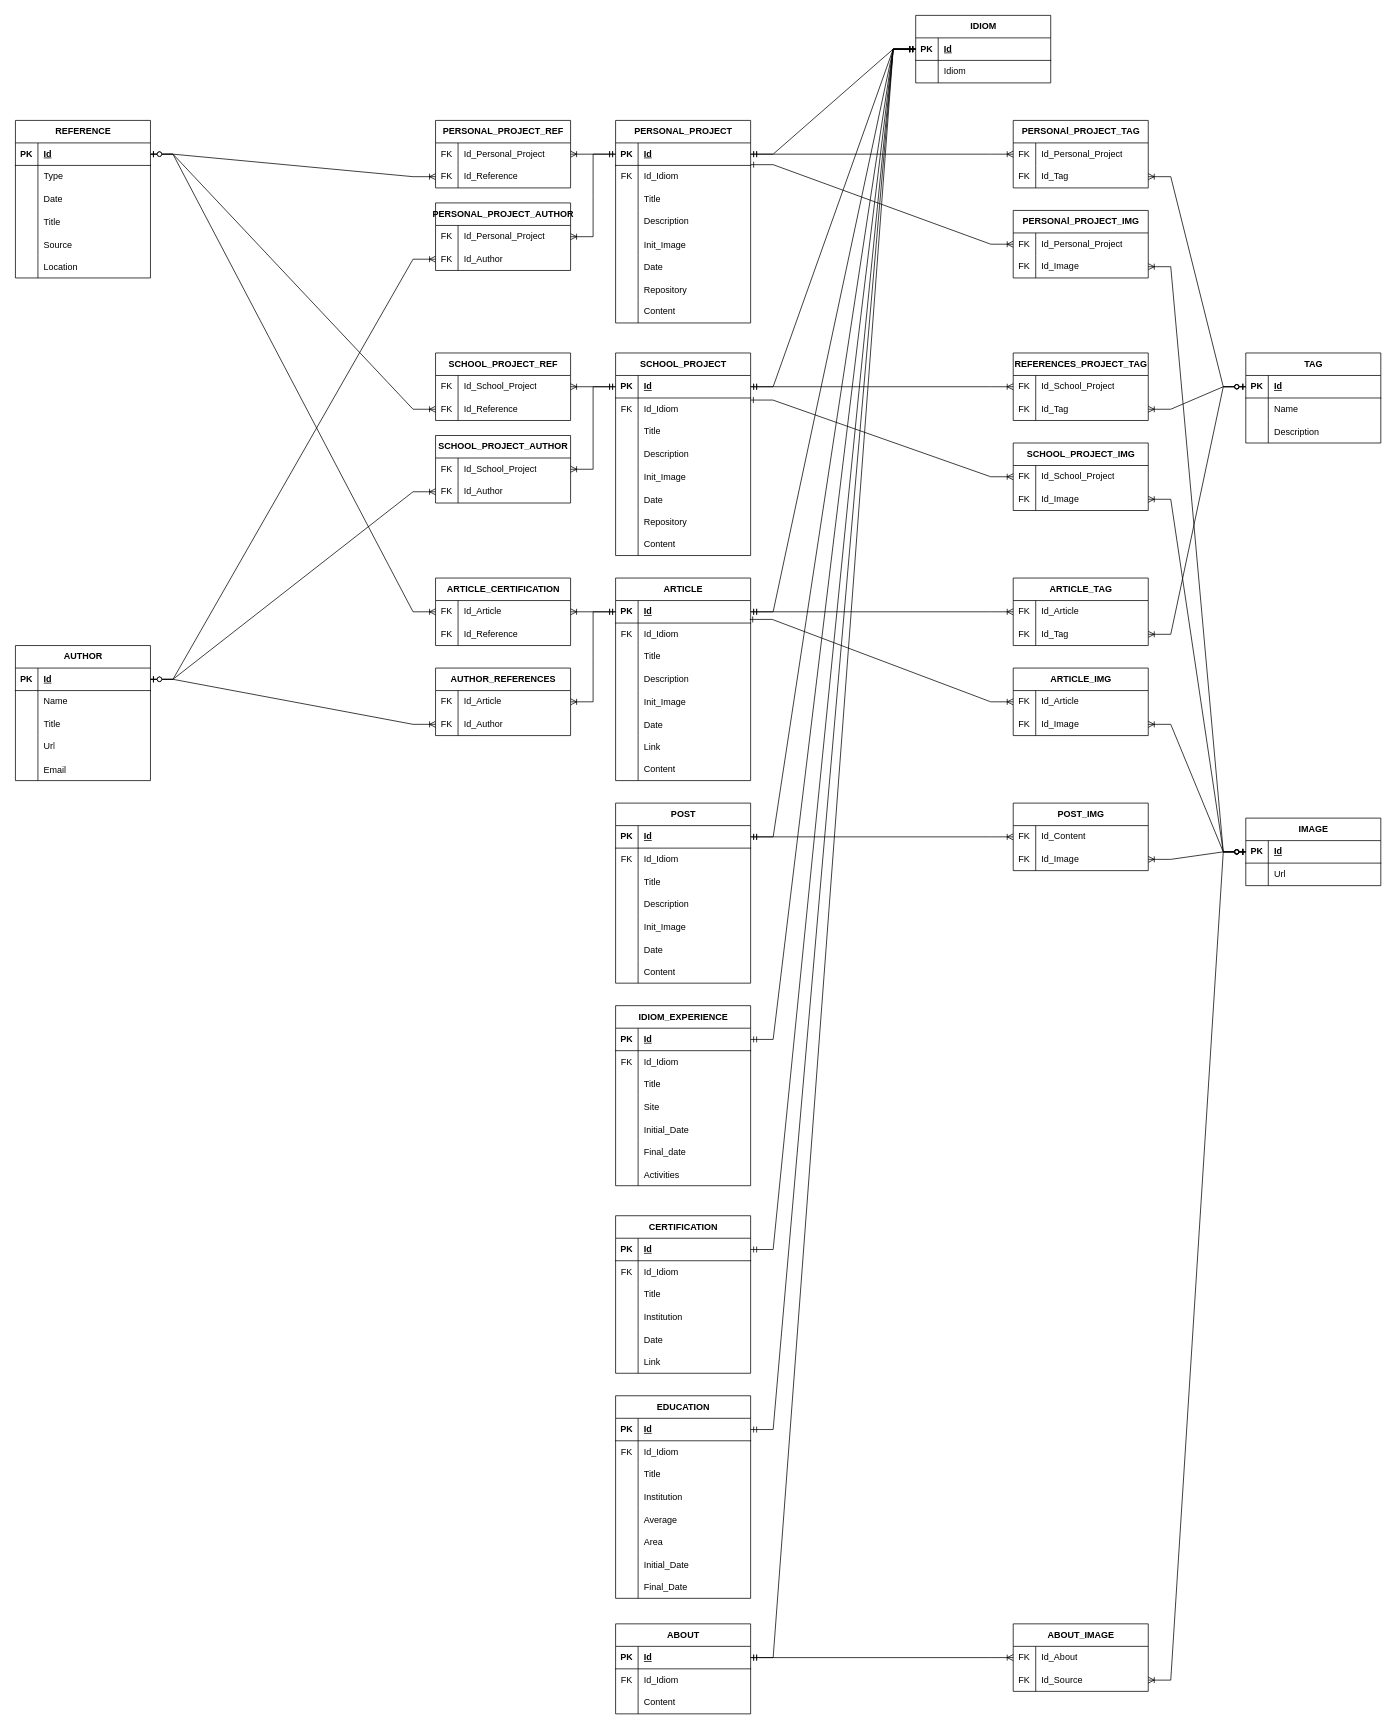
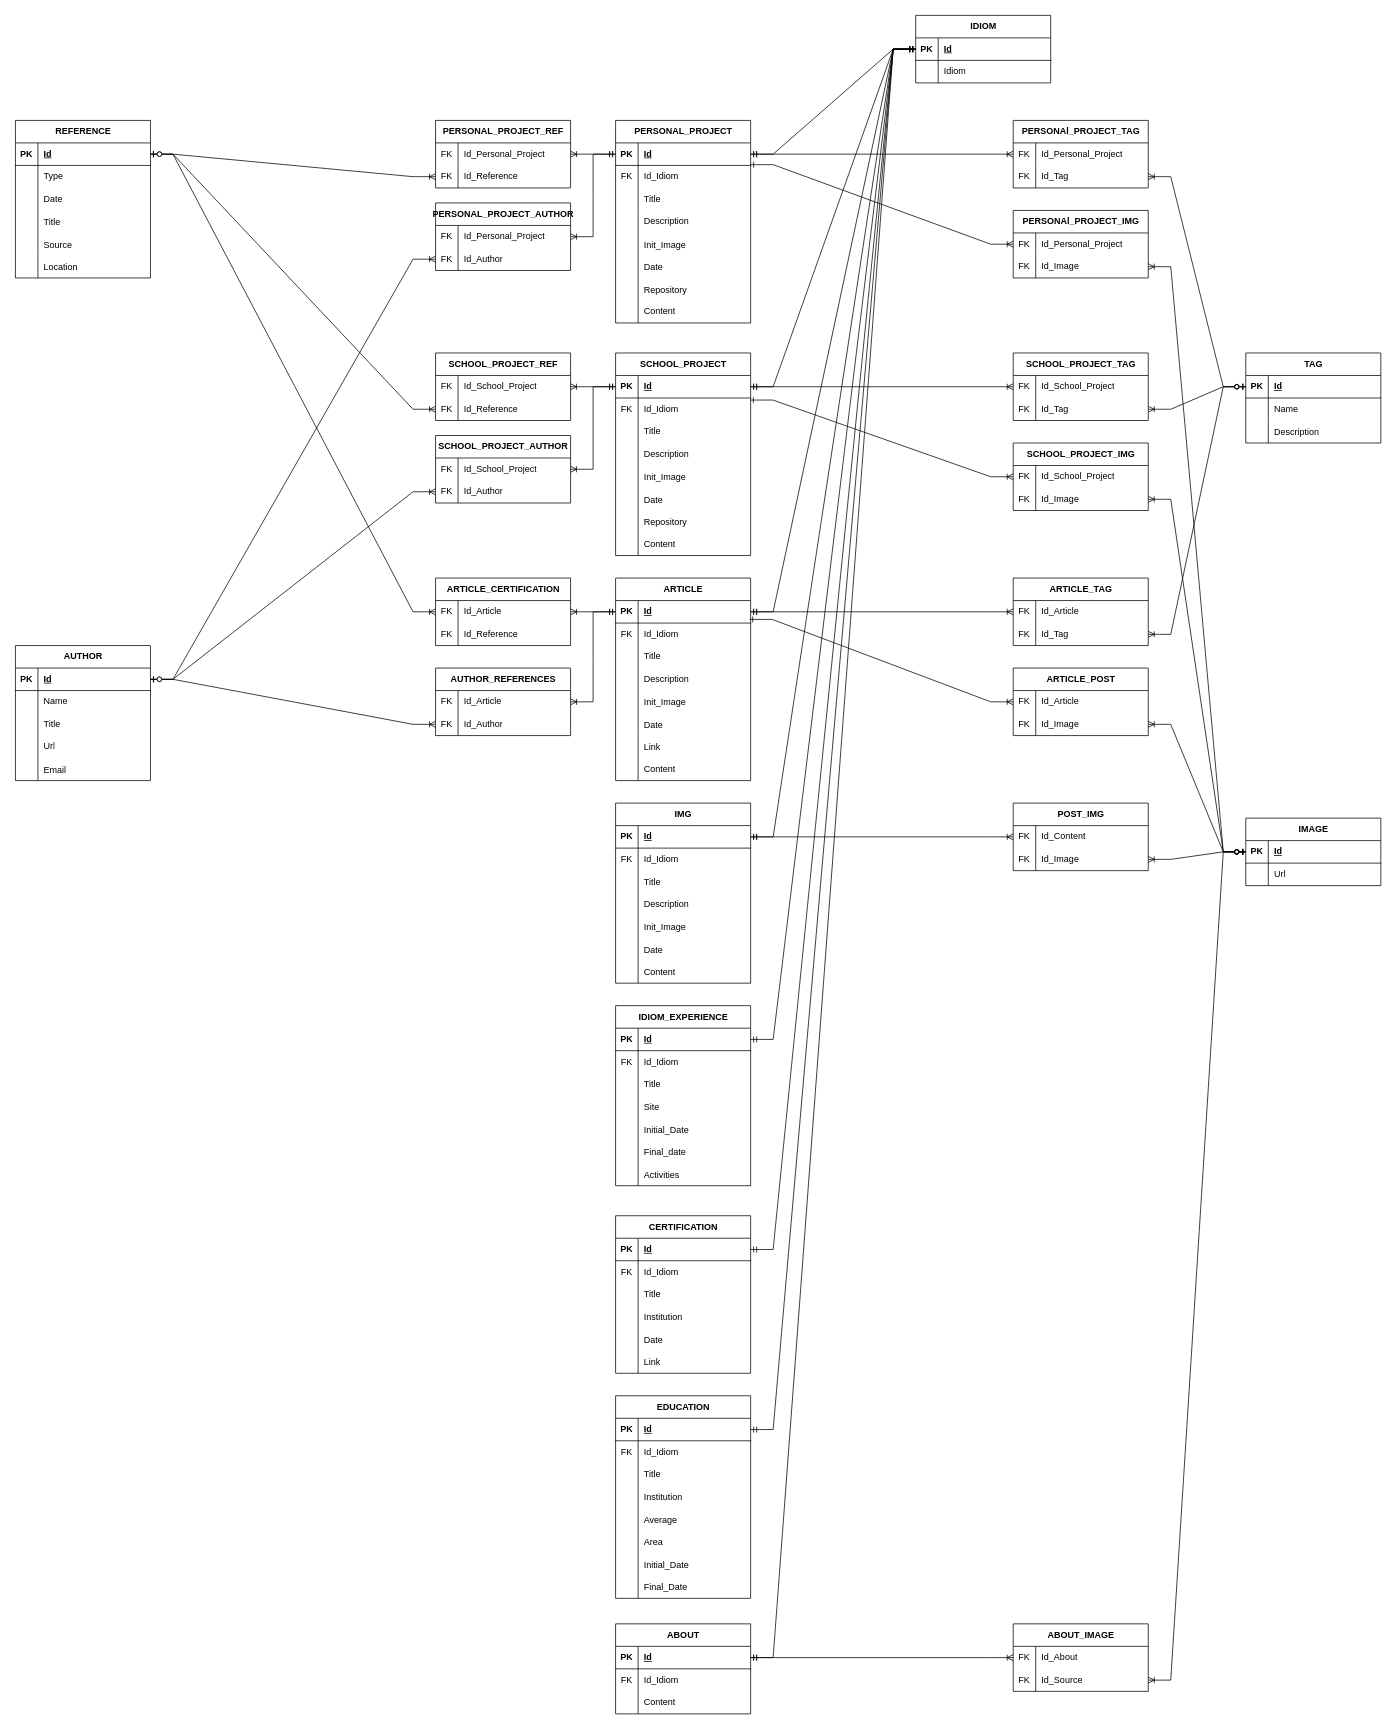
(1081, 364) -> (1081, 364)
(1081, 679) -> (1081, 679)
(683, 814) -> (683, 814)
